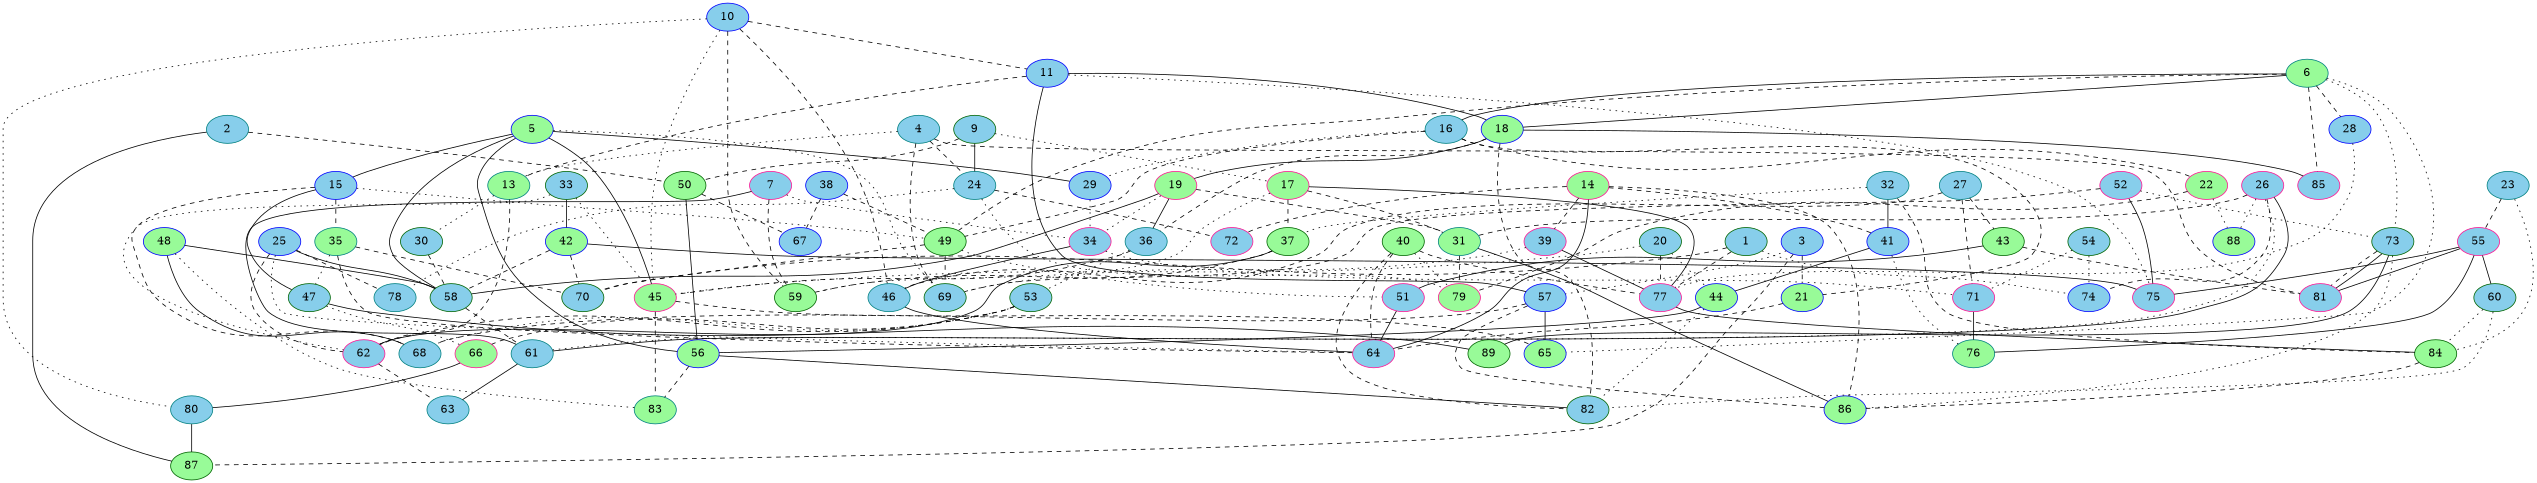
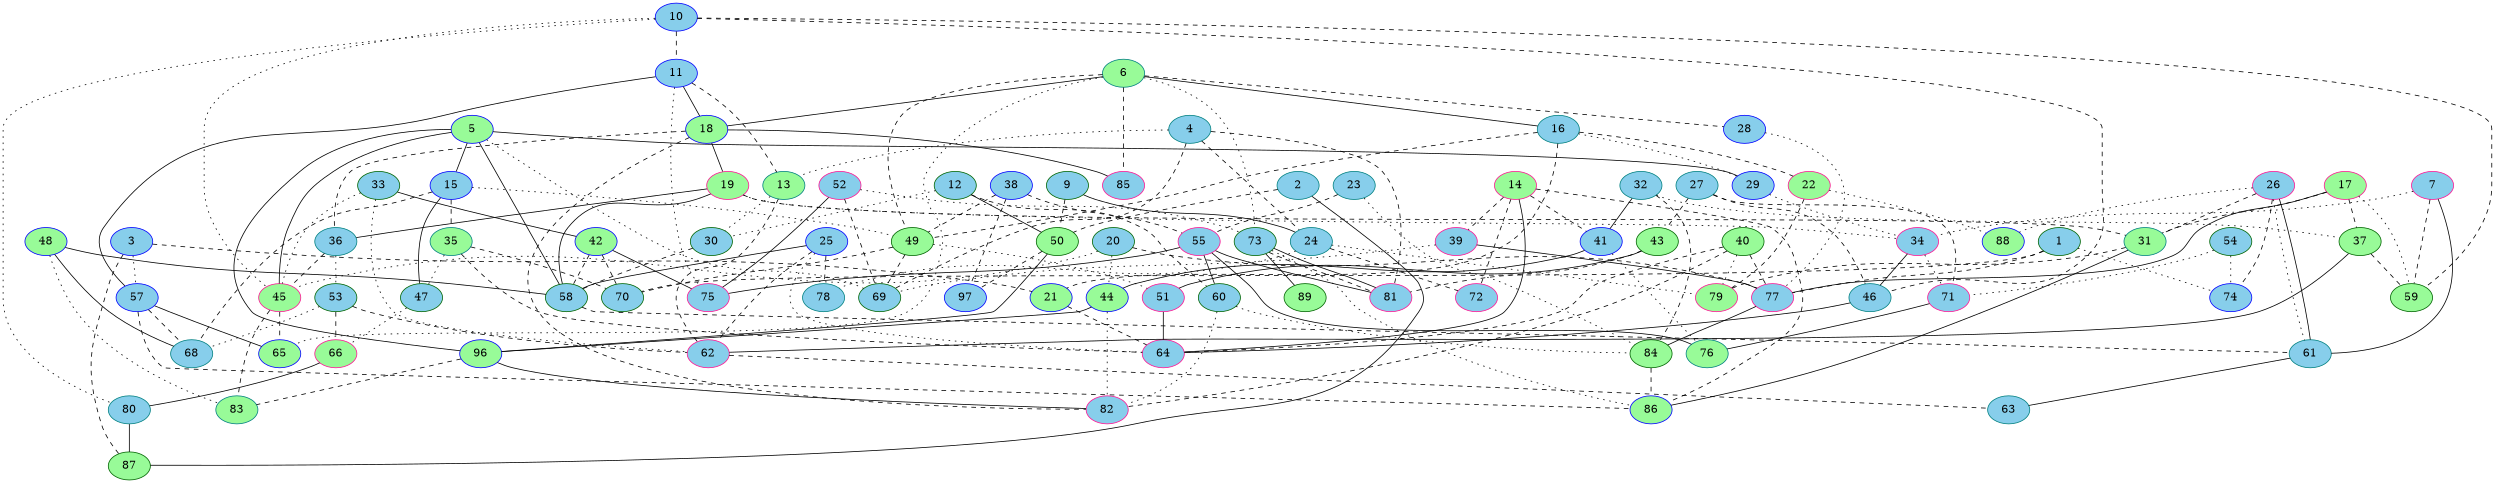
(1131, 157) -> none
none -> (955, 185)
none -> (1105, 214)
(800, 242) -> (965, 298)
(927, 331) -> none
(698, 354) -> (481, 354)
(1588, 410) -> (1107, 410)
